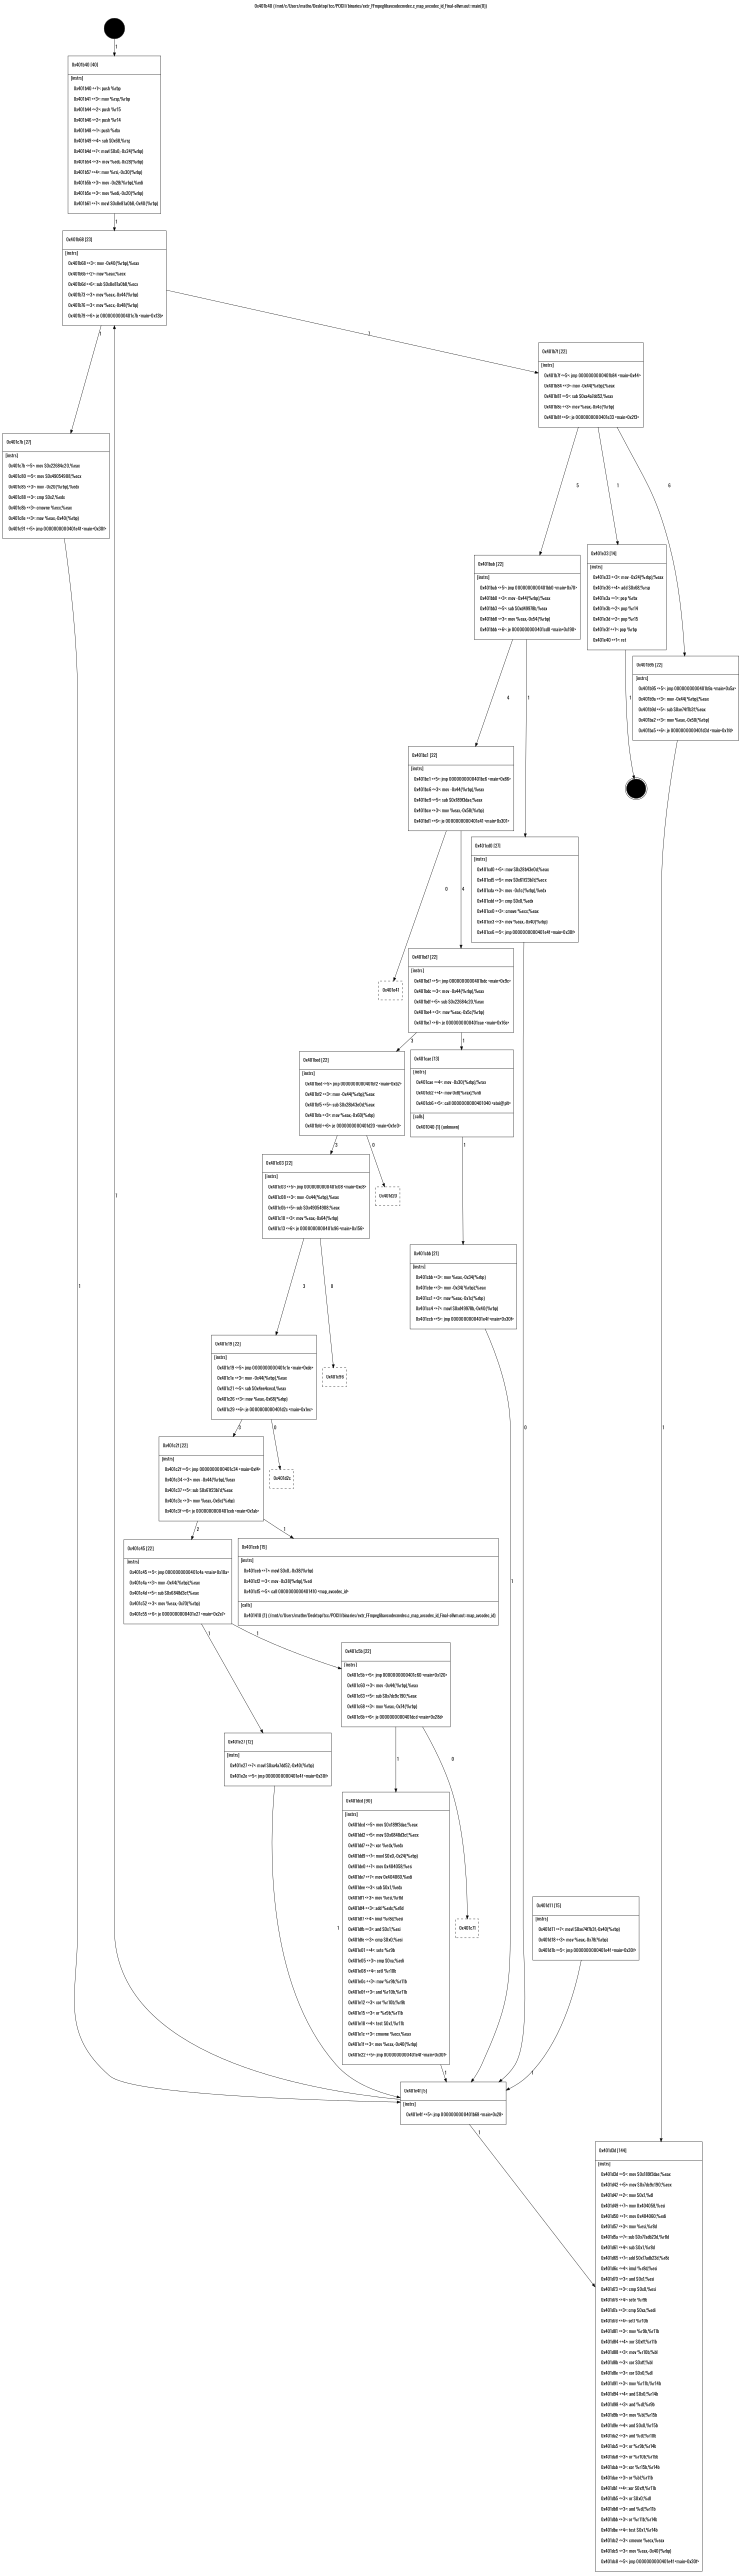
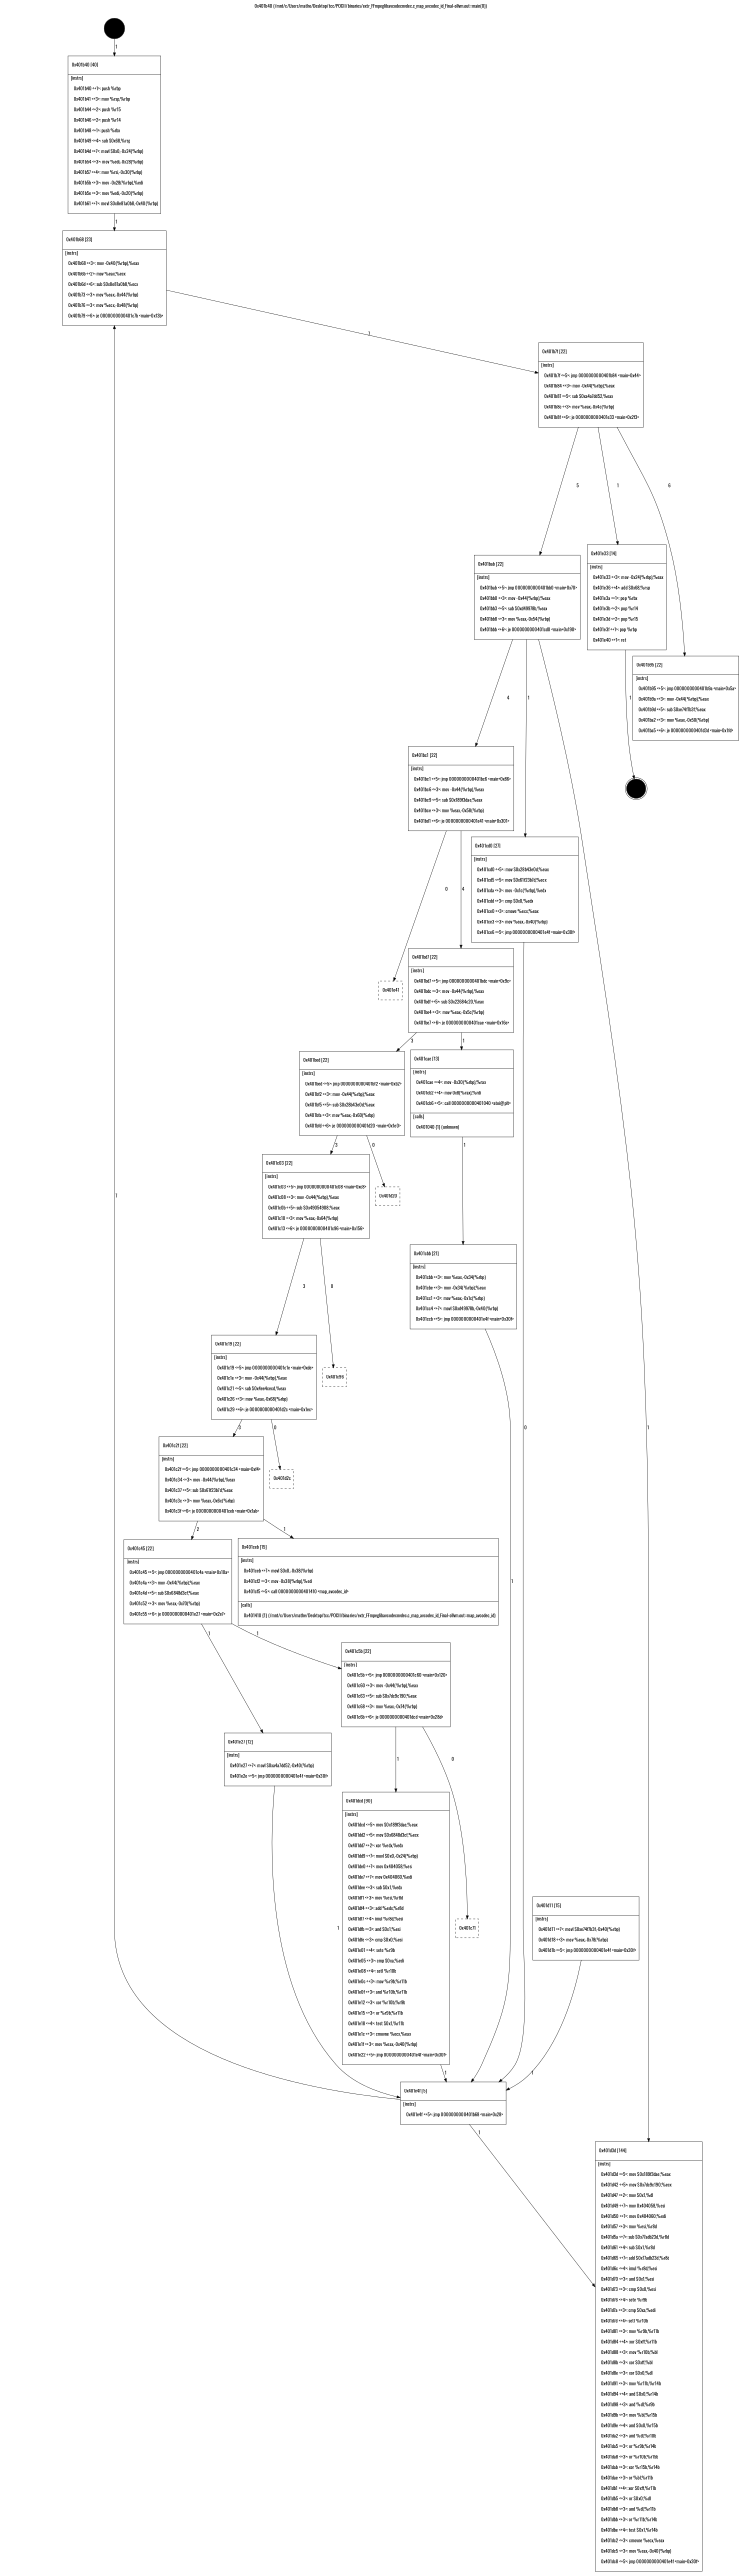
(56, 486) -> none
(662, 1439) -> (645, 1384)
